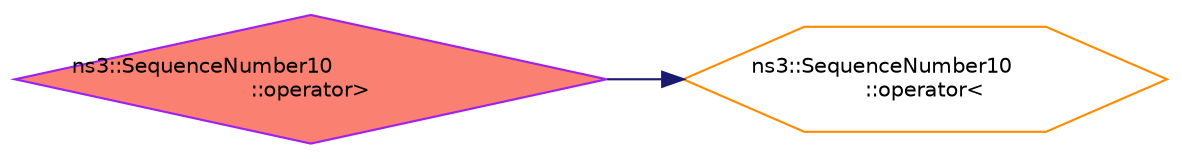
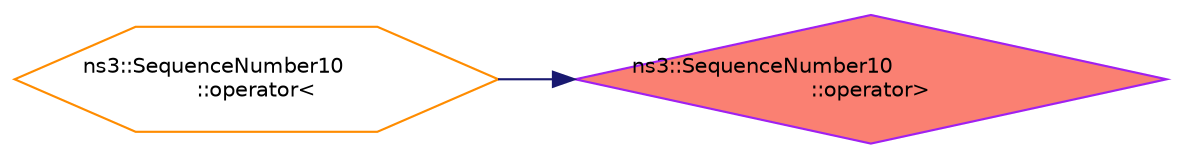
(635, 79) -> (525, 79)
